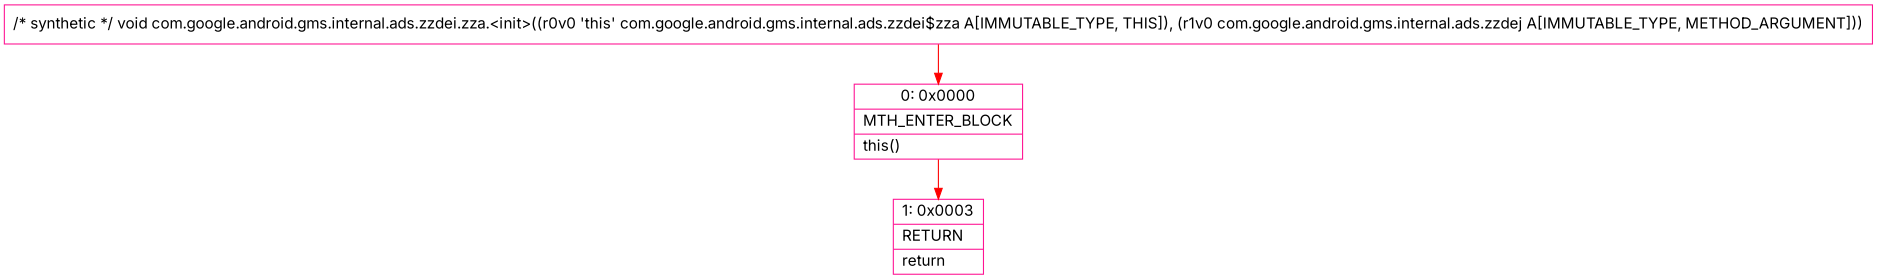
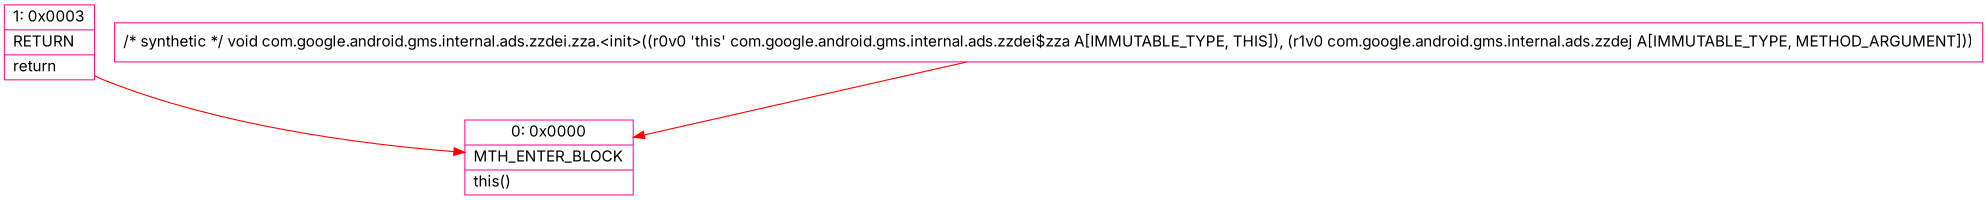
(938, 174) -> (271, 127)
